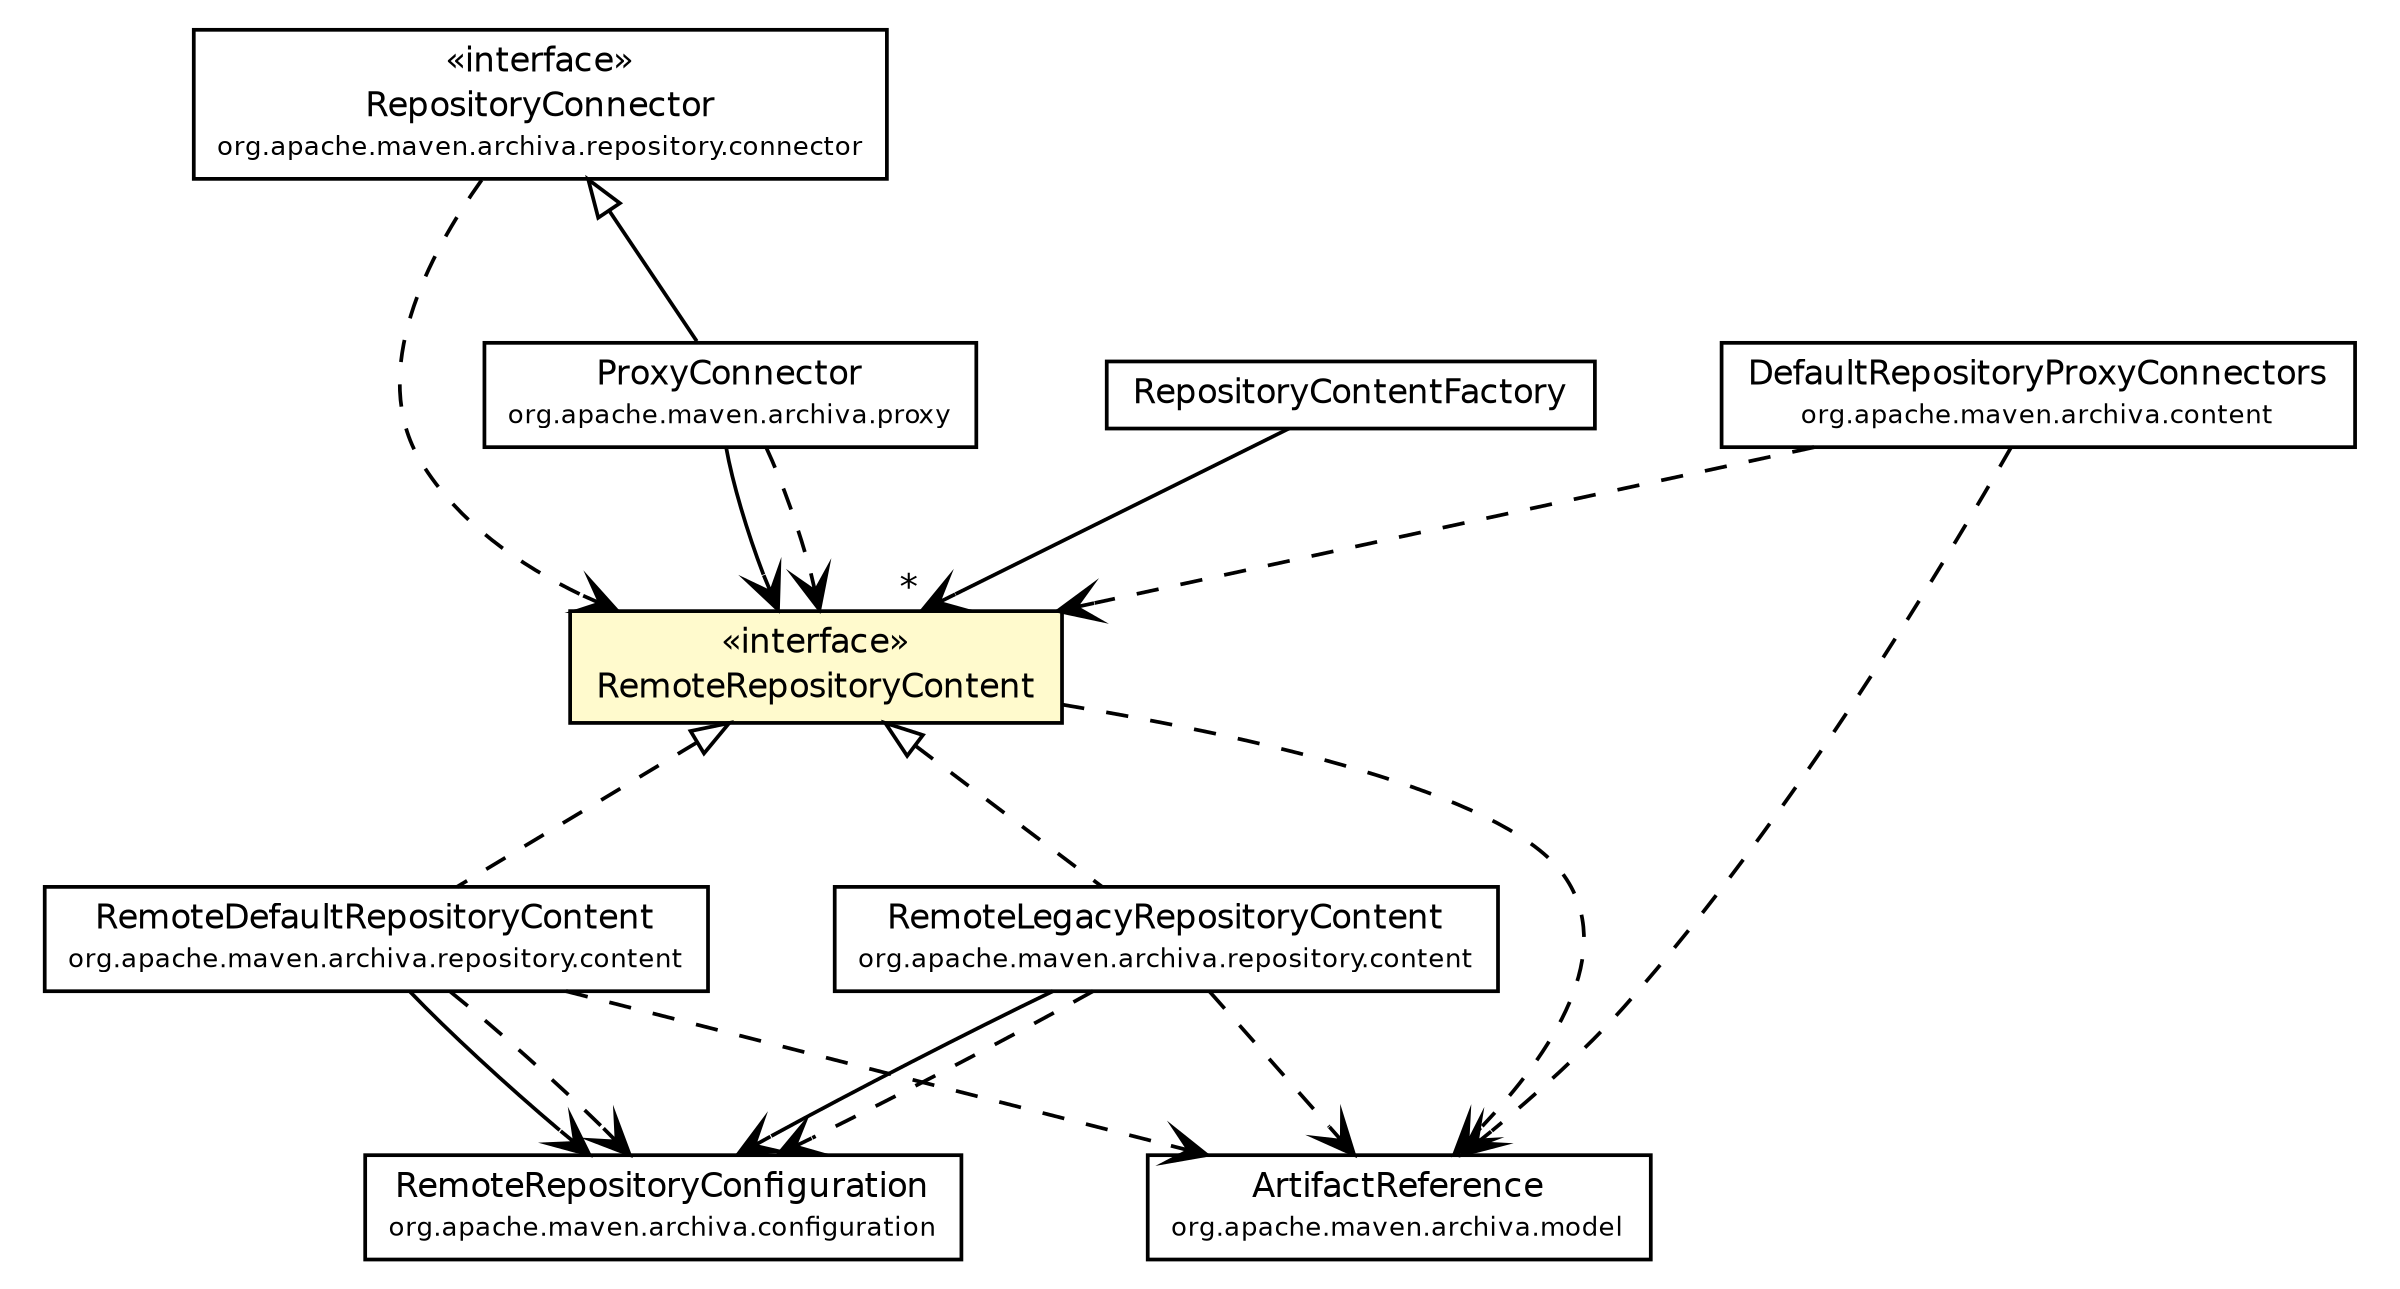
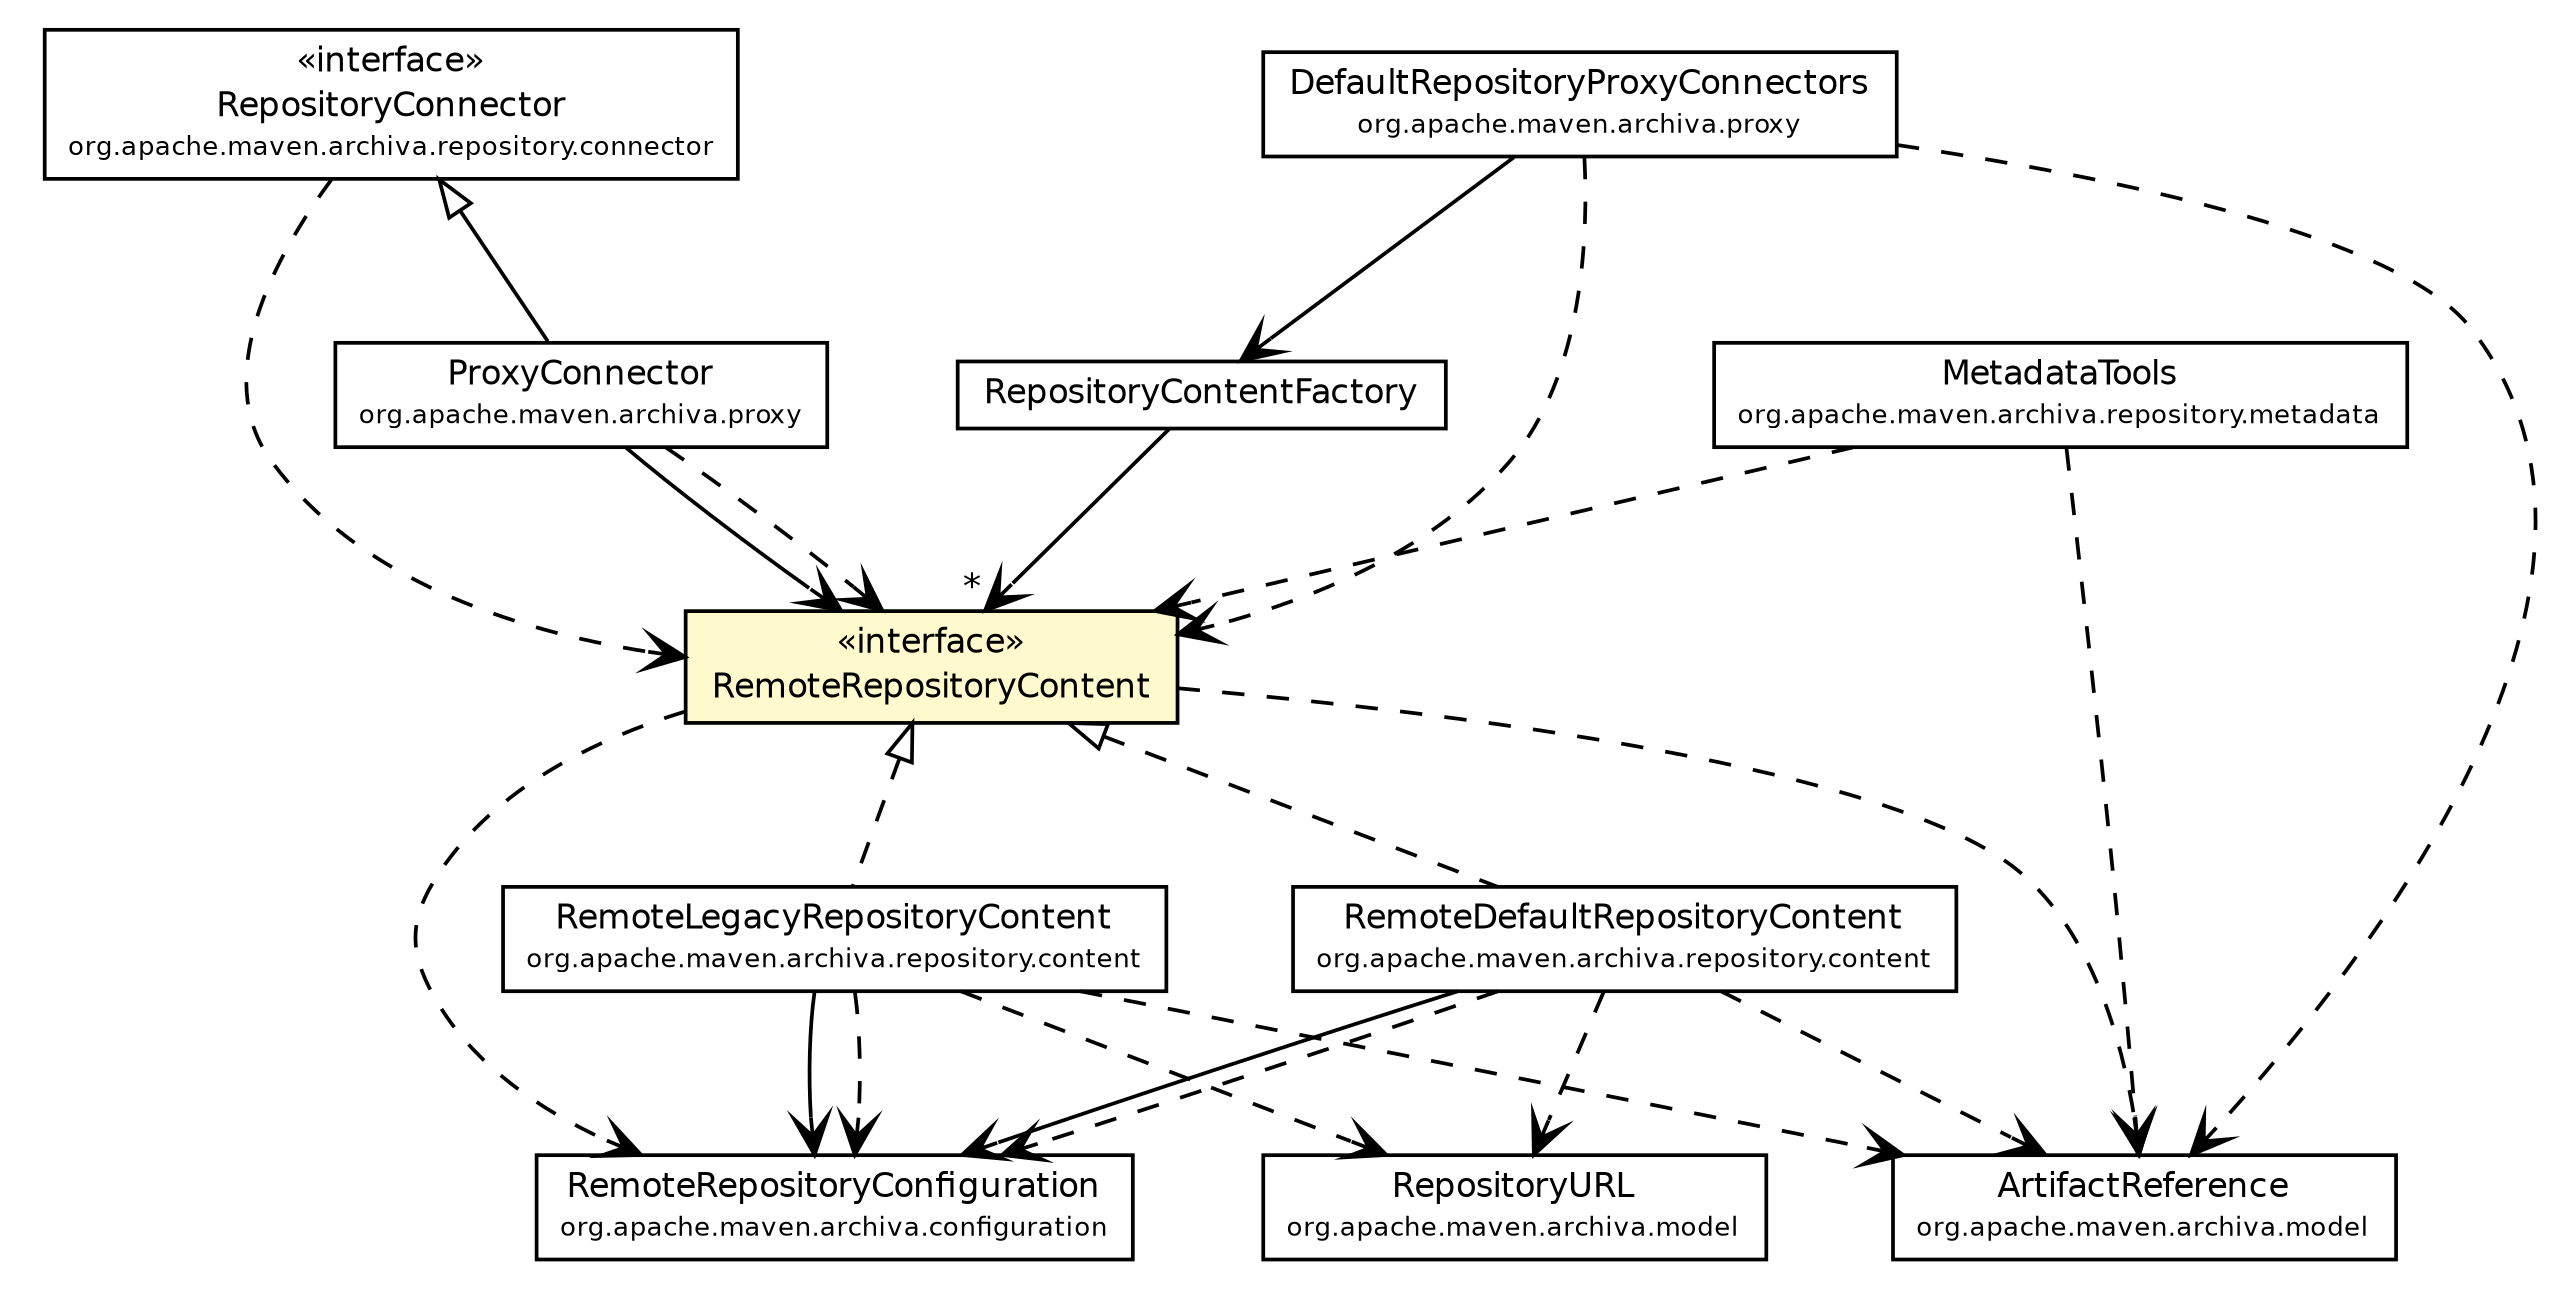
none -> (1392, 248)
none -> (2061, 395)
(2038, 415) -> (1580, 125)
none -> (425, 899)
none -> (1513, 1207)
